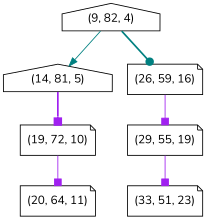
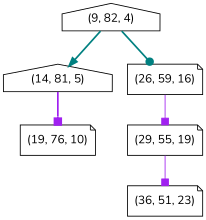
(88, 45) -> (88, 45)
(58, 140) -> (58, 140)
(58, 201) -> none
(165, 201) -> (165, 201)
